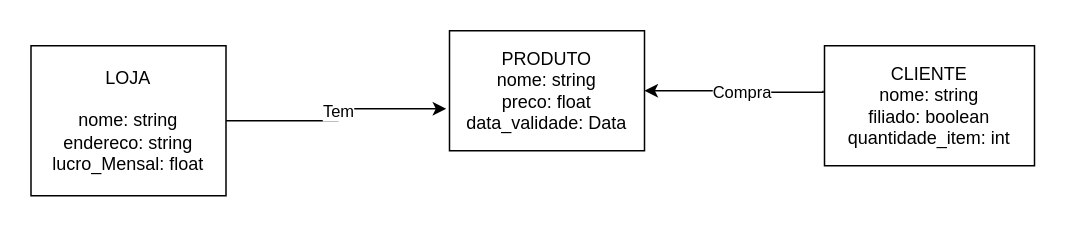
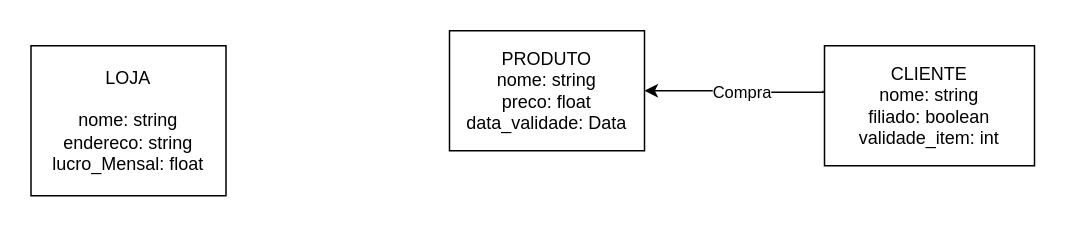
(929, 106) -> (929, 106)
(382, 109) -> none
